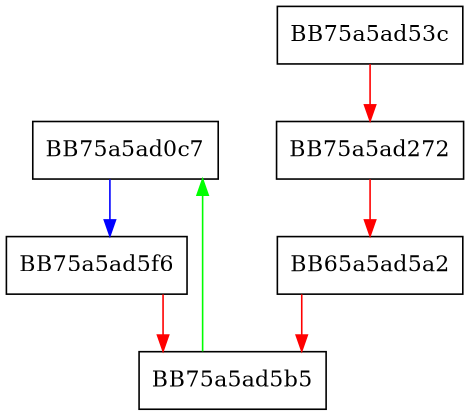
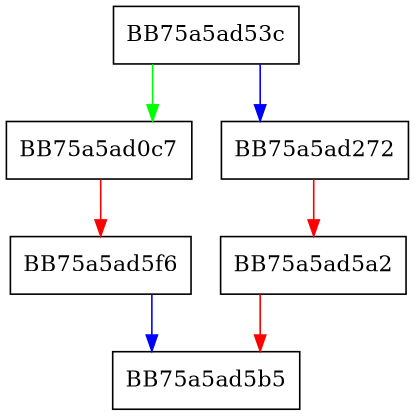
(370, 85) -> (260, 85)
(110, 200) -> (101, 200)
(370, 265) -> (313, 265)
(203, 273) -> (153, 85)
(163, 315) -> (152, 315)
